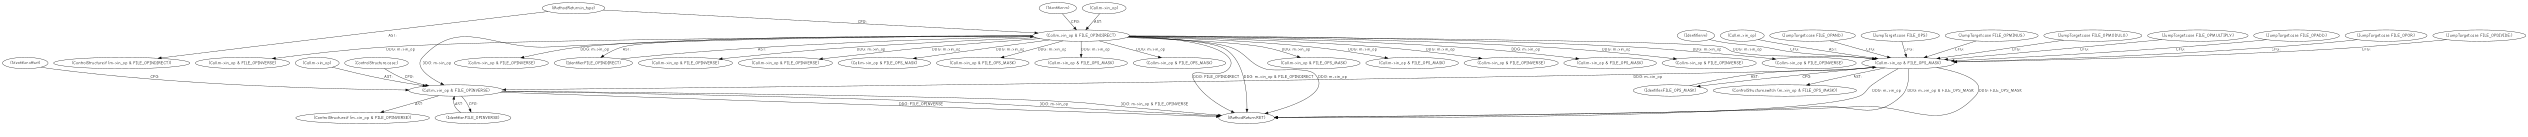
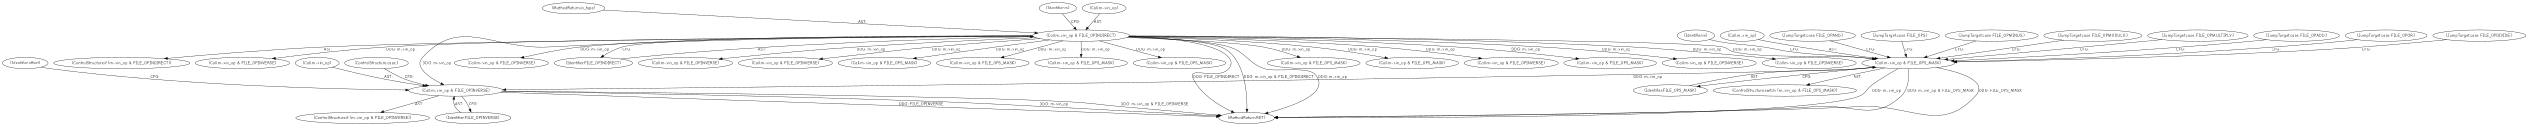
(863, 22) -> (863, 22)
(355, 34) -> (384, 45)
(628, 49) -> (628, 49)
